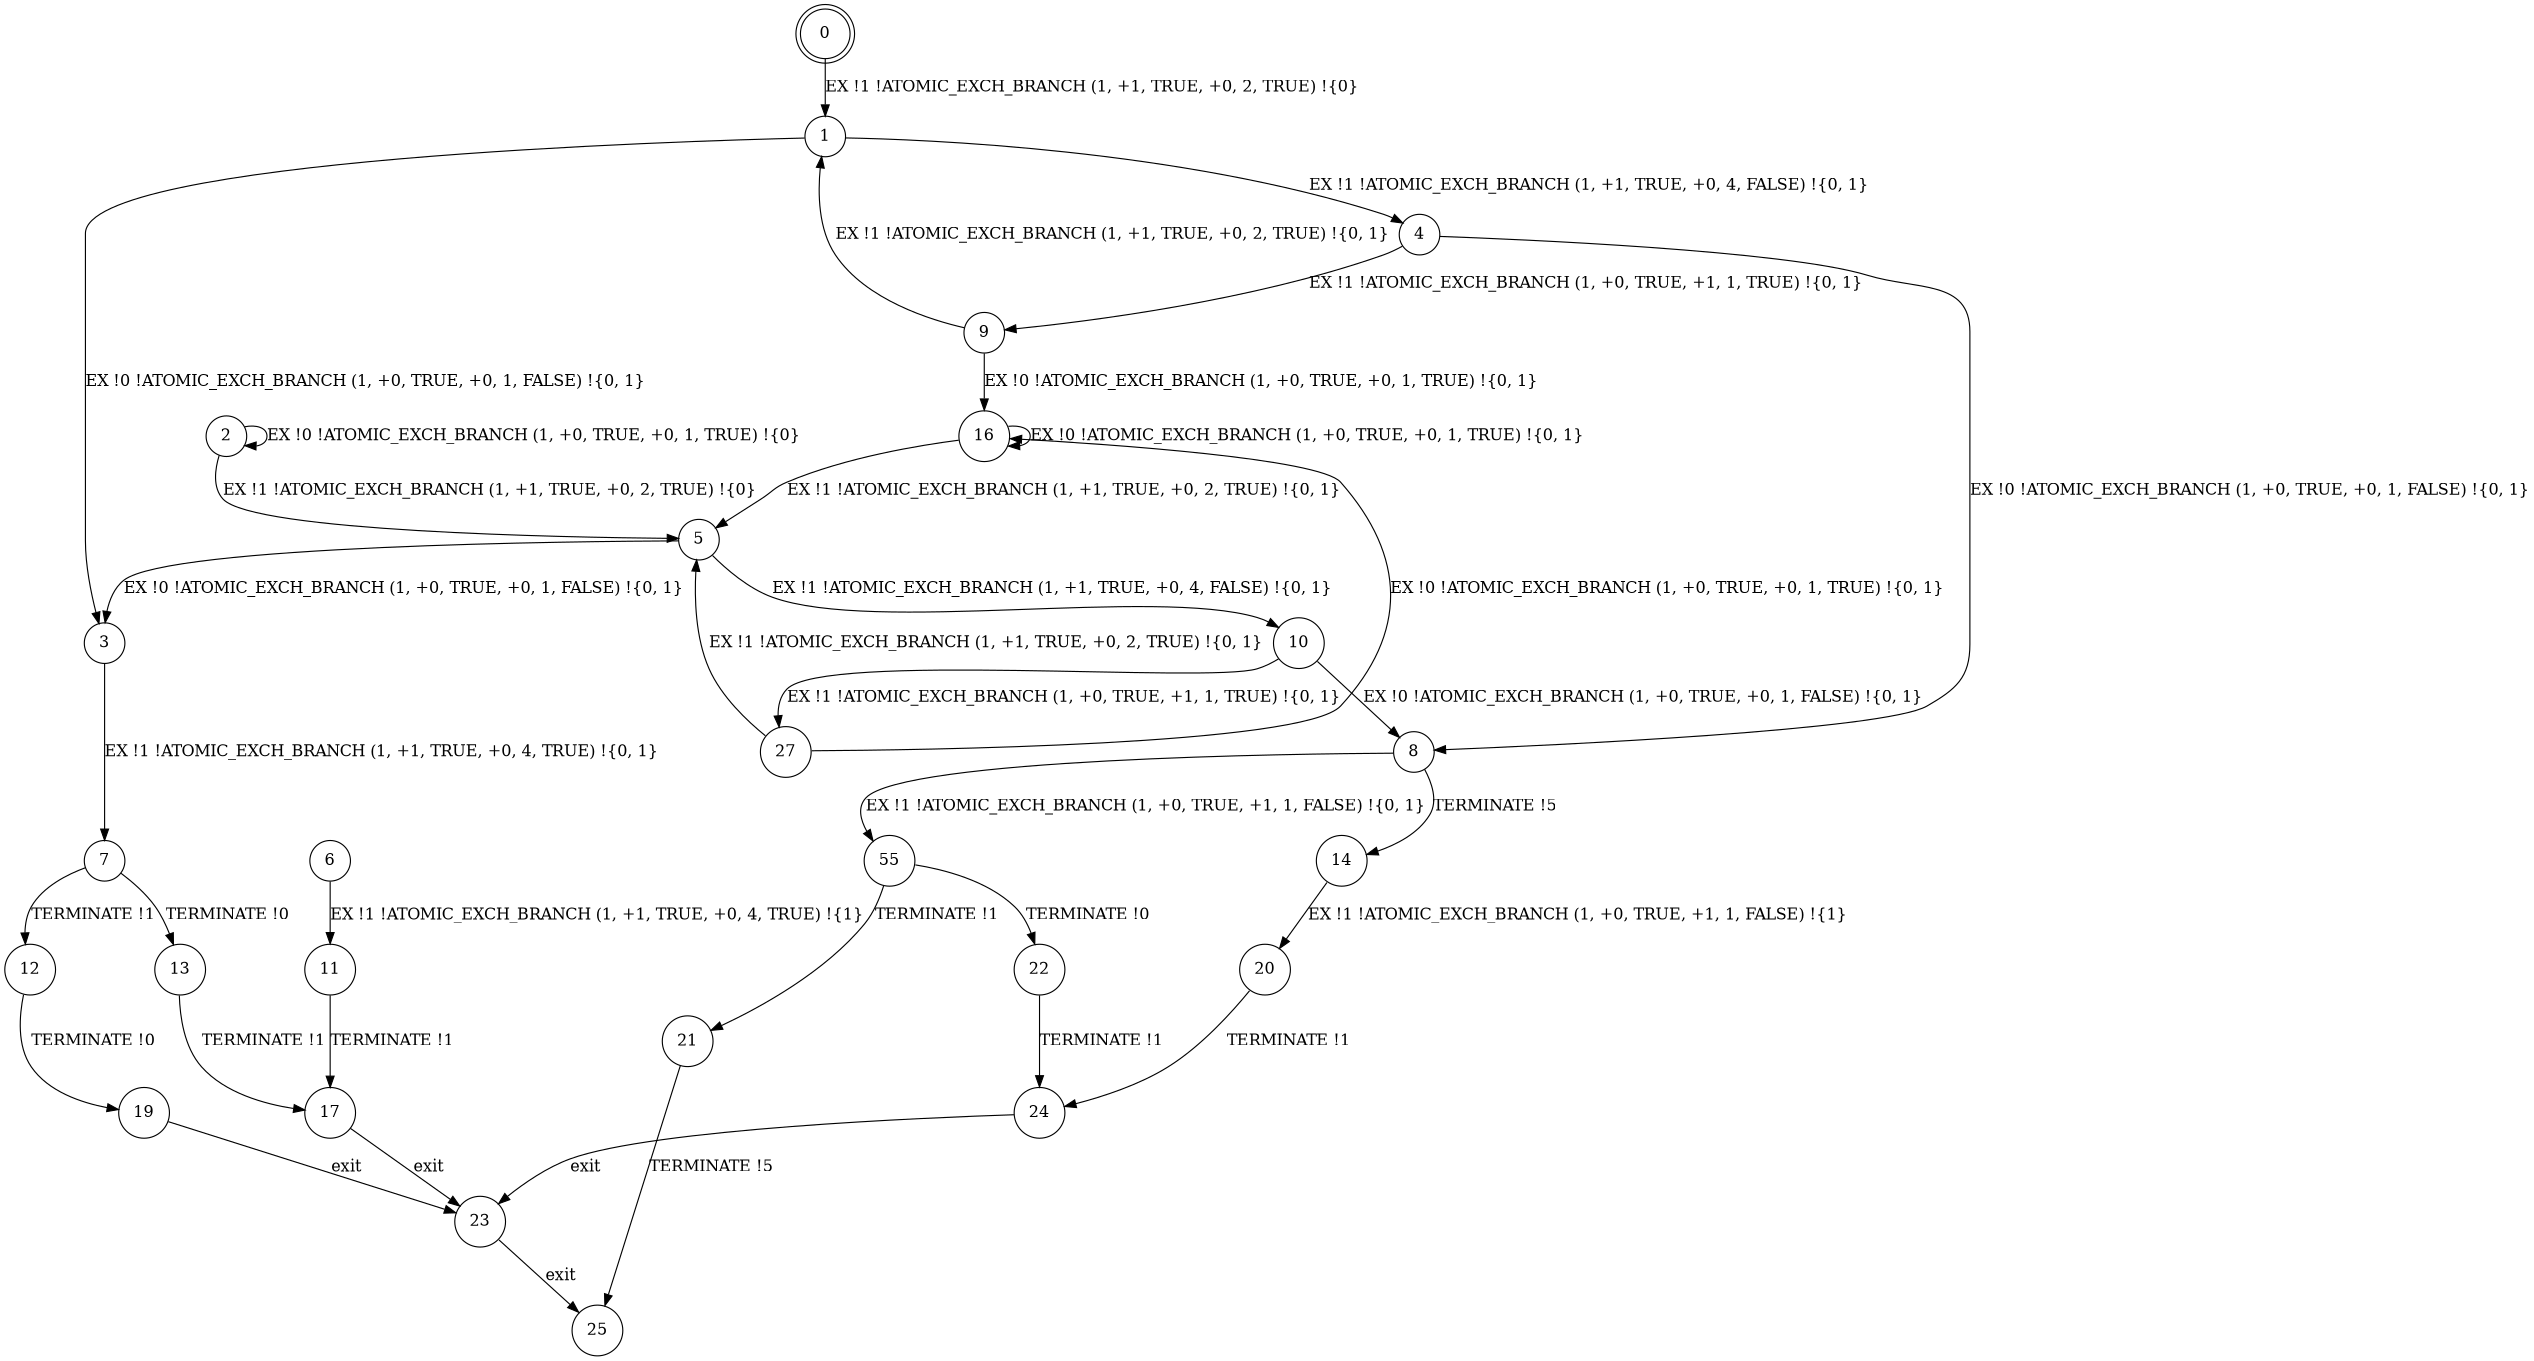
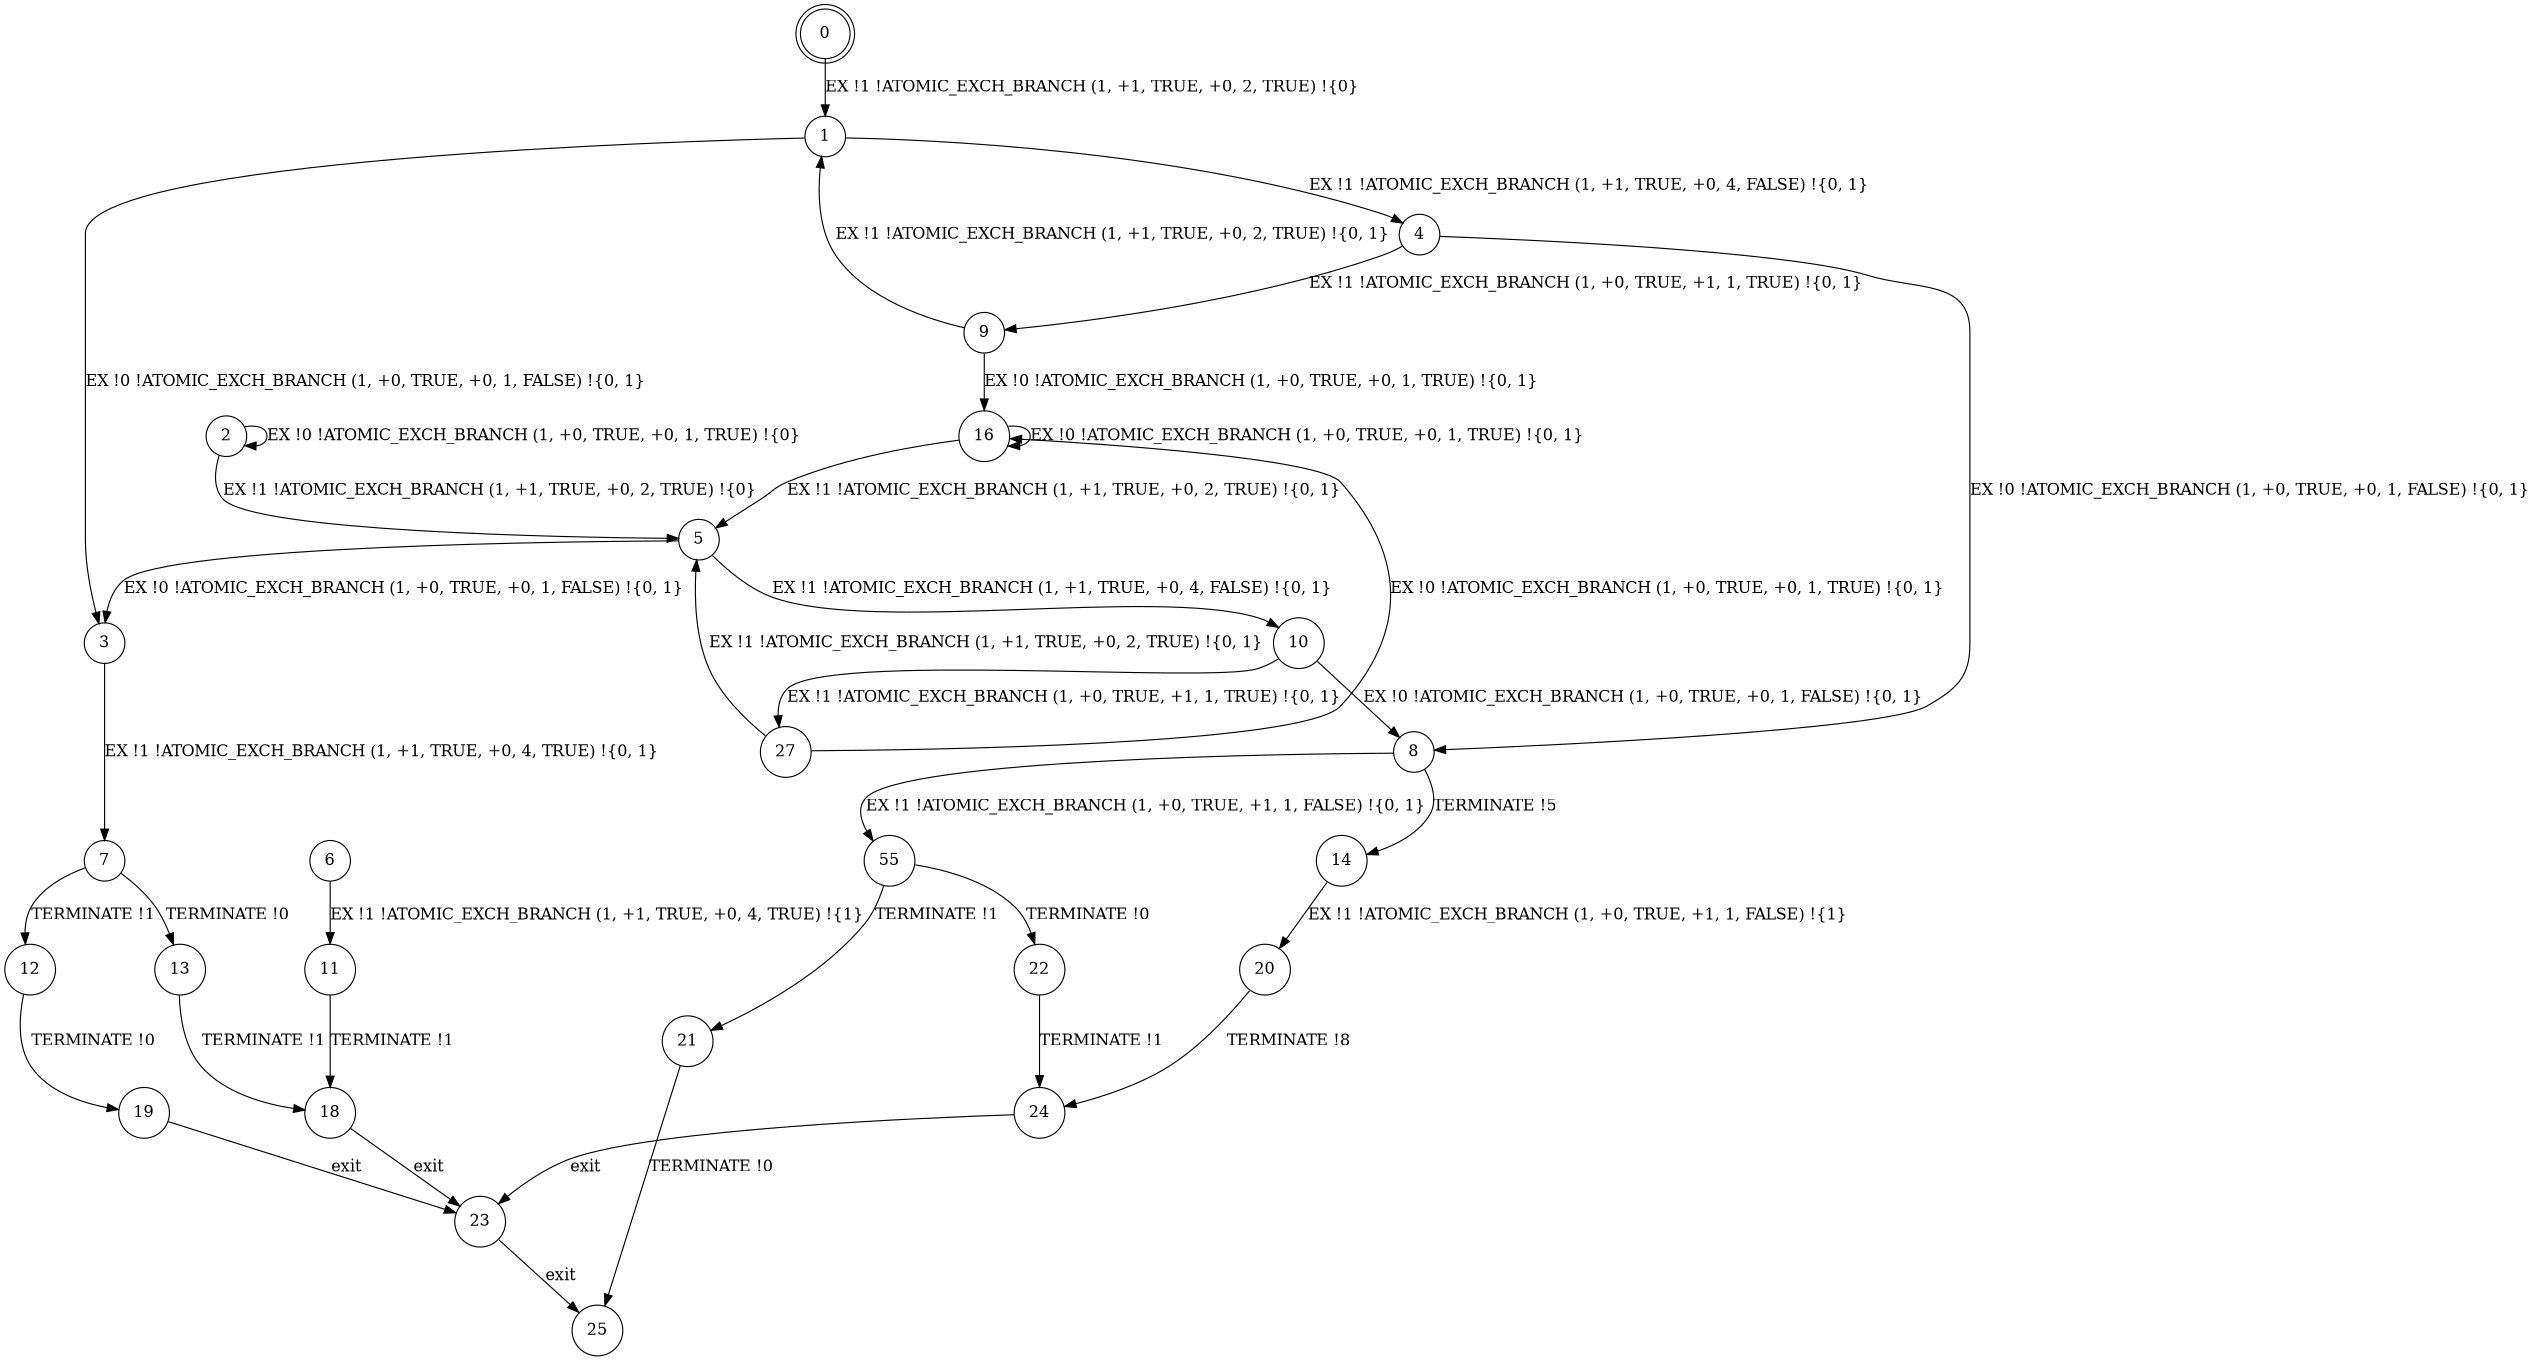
(1289, 1041) -> (1289, 1041)
(330, 1113) -> (330, 1113)
(711, 1167) -> (711, 1167)
